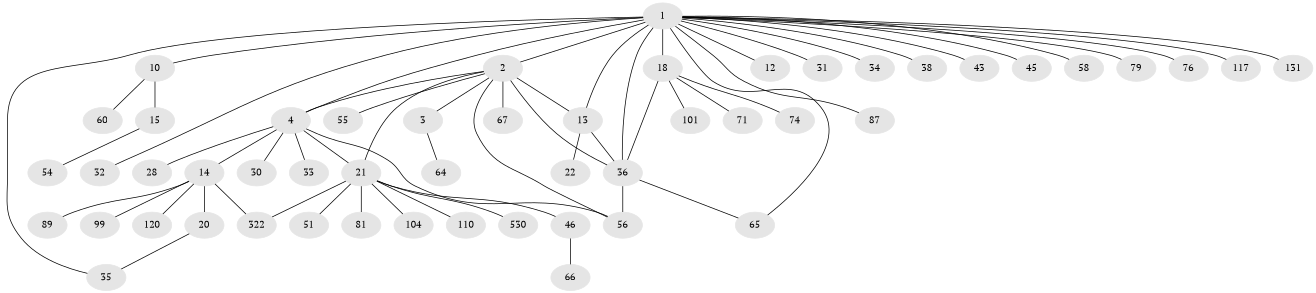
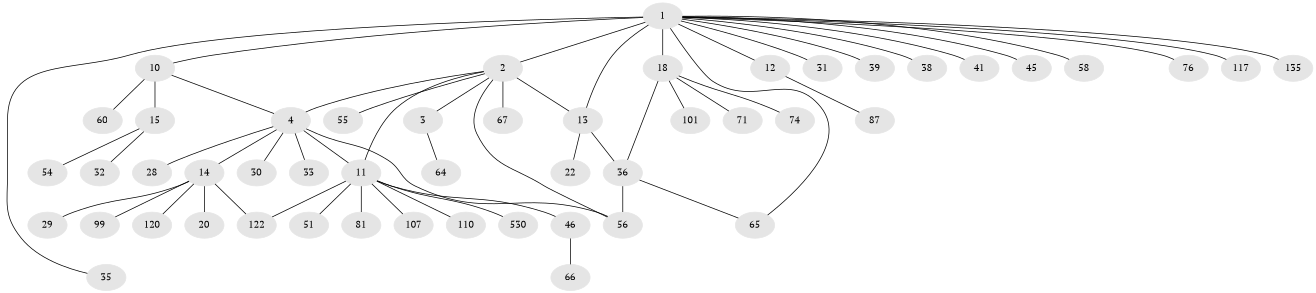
(472, 56) -> (223, 94)
(370, 59) -> (127, 147)
(875, 68) -> (875, 68)
(979, 68) -> (979, 68)
(1136, 68) -> none
(1293, 68) -> (1293, 68)
(754, 86) -> (823, 94)
(627, 91) -> none
(553, 130) -> none
(361, 173) -> (361, 173)
(47, 225) -> (47, 225)
(257, 225) -> (257, 225)
(414, 225) -> (414, 225)
(155, 251) -> none
